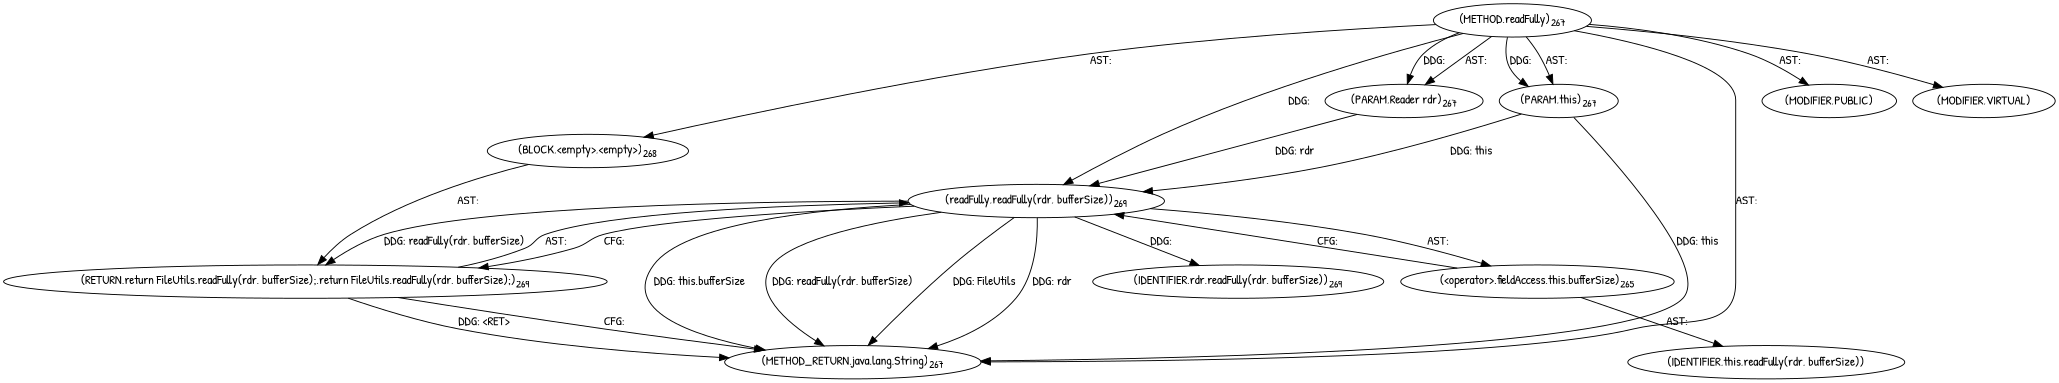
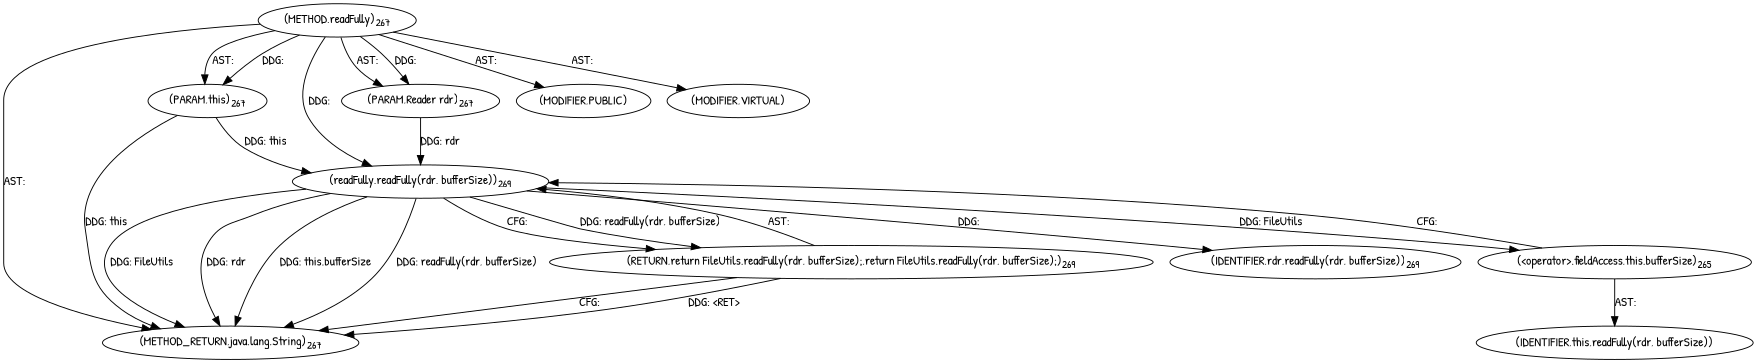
(588, 151) -> none
(1440, 241) -> (1271, 222)
